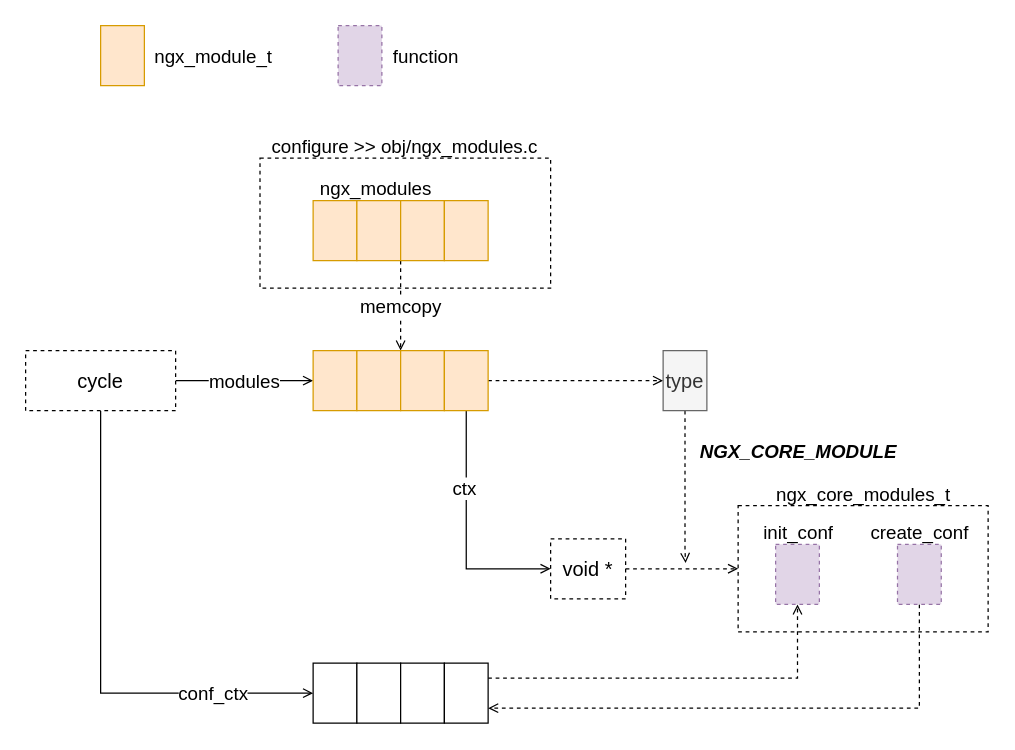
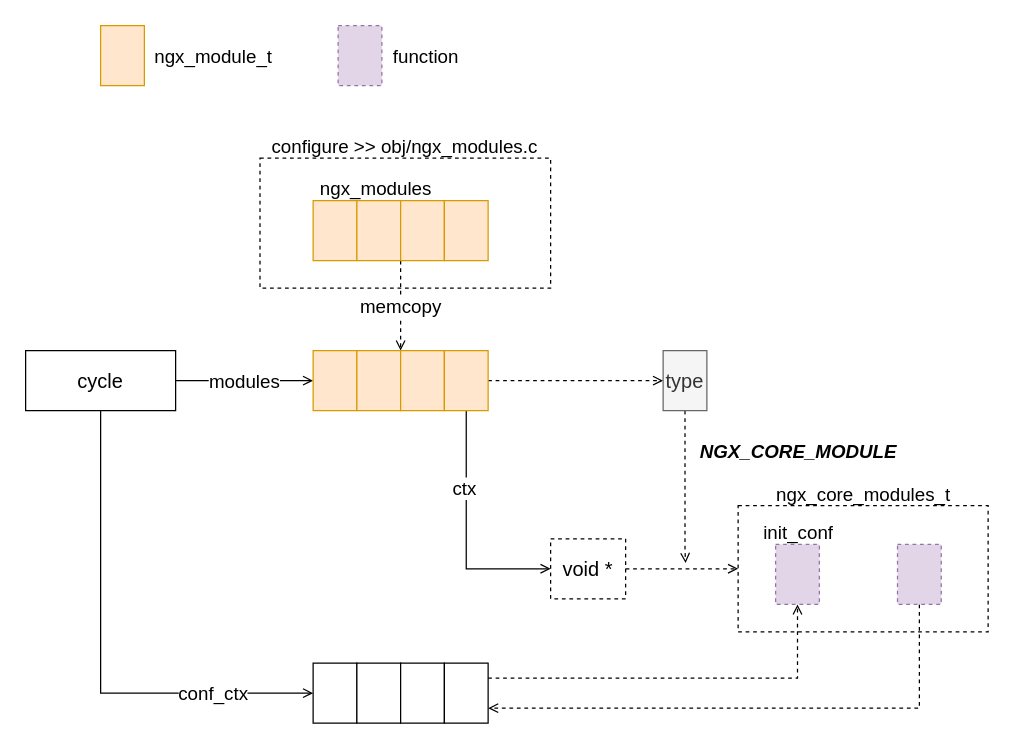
(101, 381) -> (101, 381)
(919, 532) -> none
